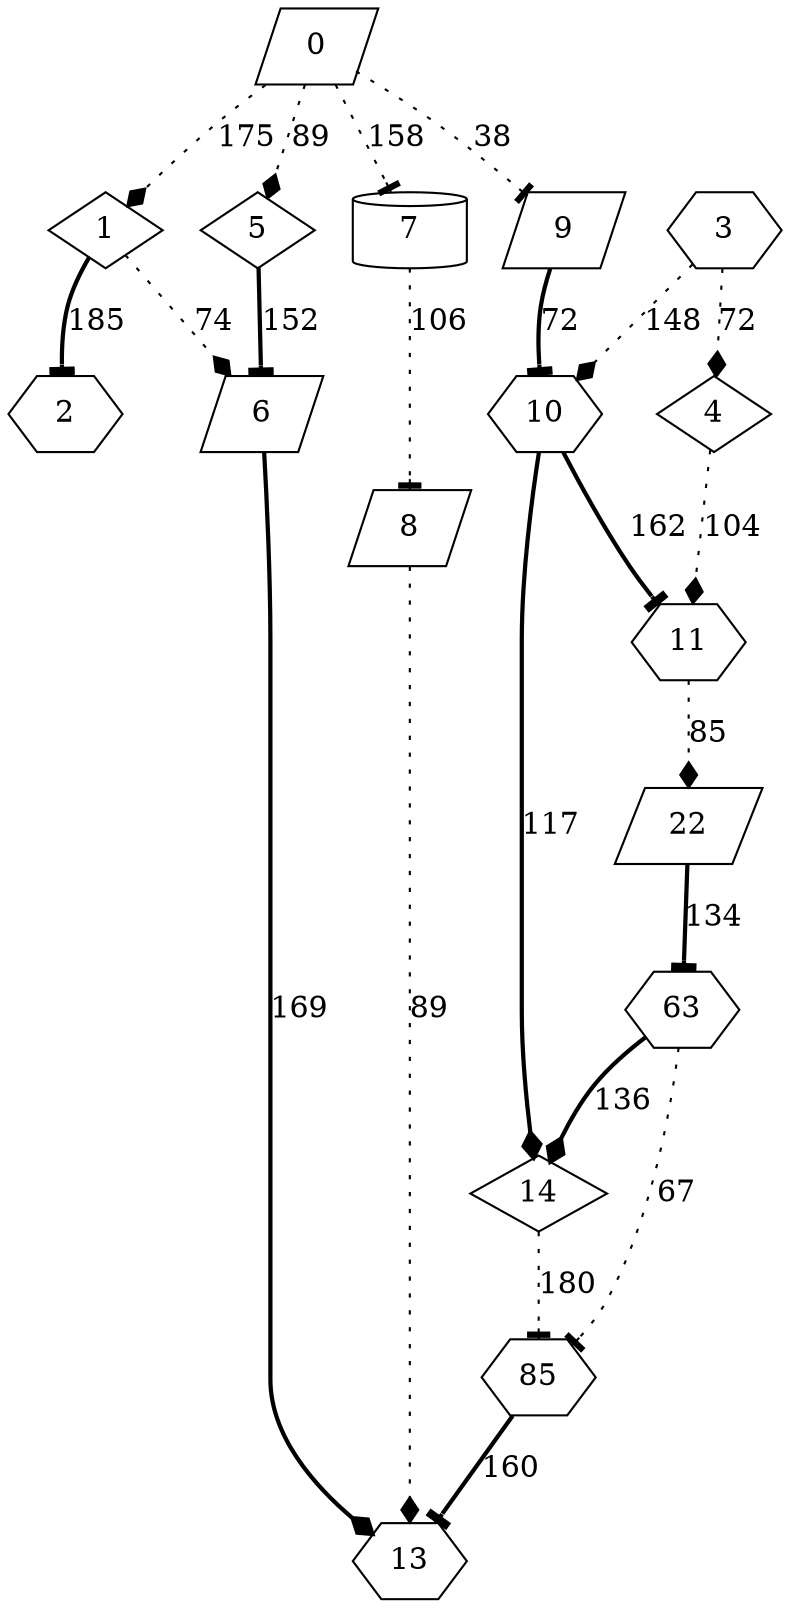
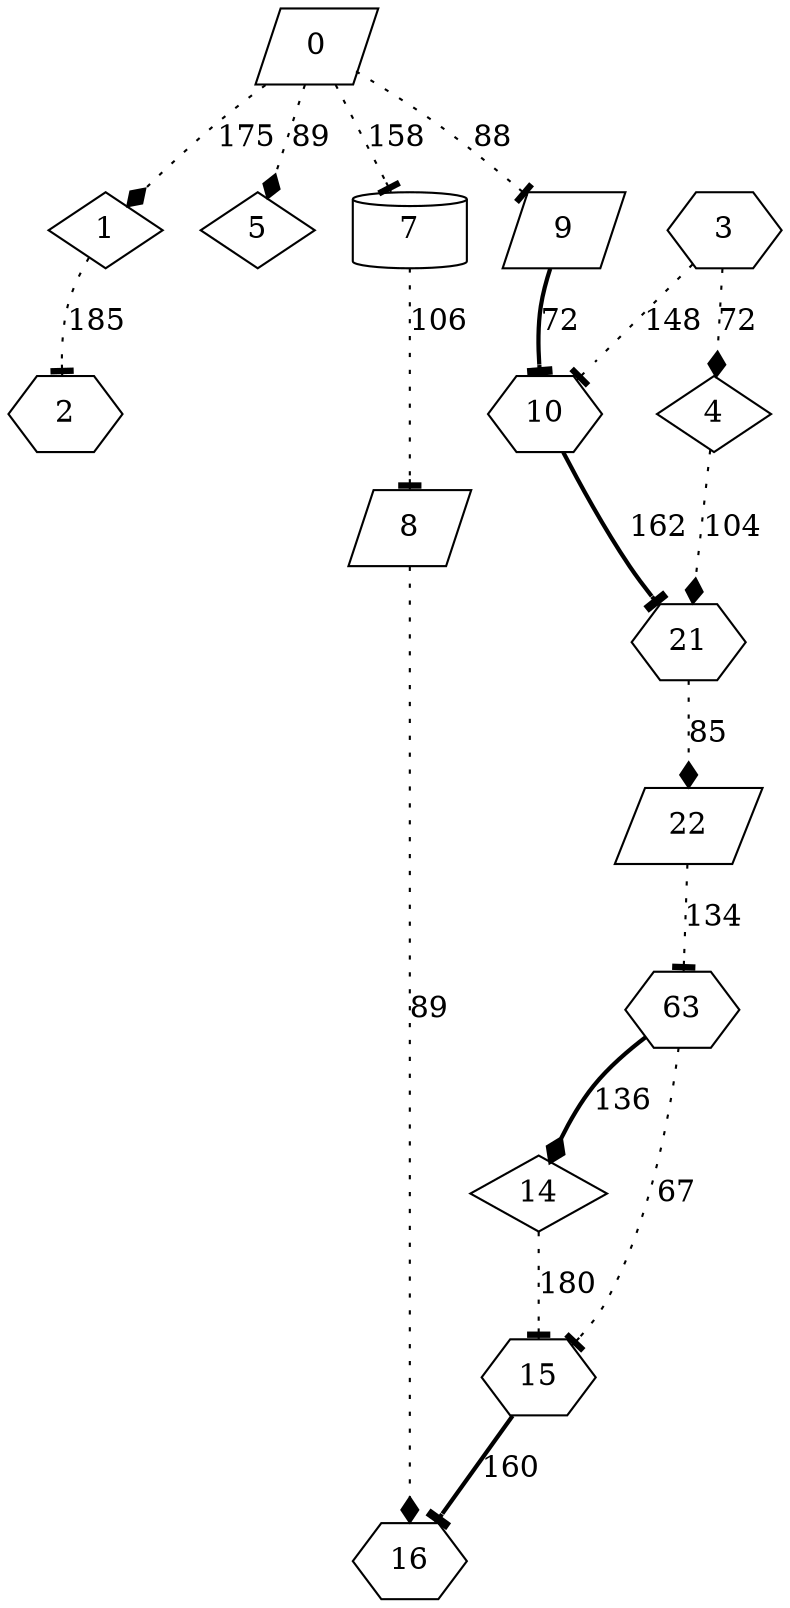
(493, 138) -> (493, 138)
(67, 309) -> (67, 309)
(644, 313) -> (644, 313)
(262, 414) -> none
(689, 642) -> (689, 642)
(522, 792) -> none
(686, 913) -> (686, 913)
(539, 1377) -> (539, 1377)
(410, 1561) -> (410, 1561)
